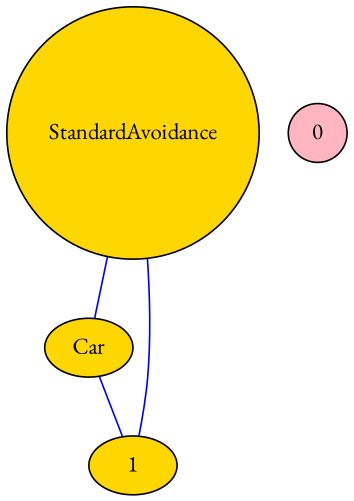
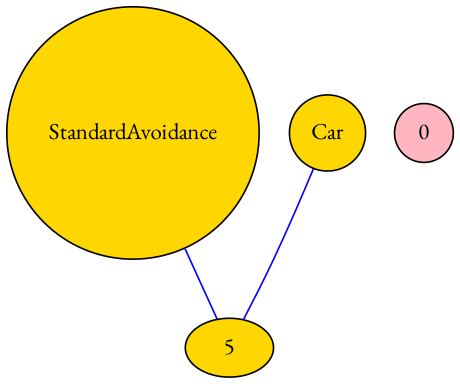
(101, 288) -> none
(89, 348) -> (328, 133)
(133, 465) -> (229, 348)
